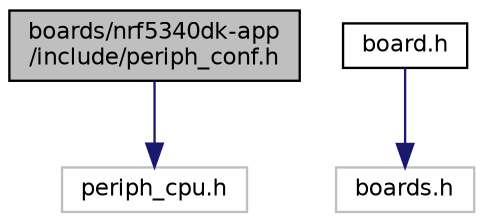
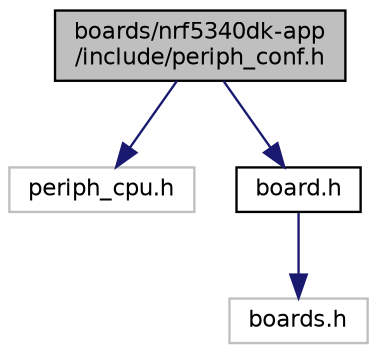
none -> (247, 114)
